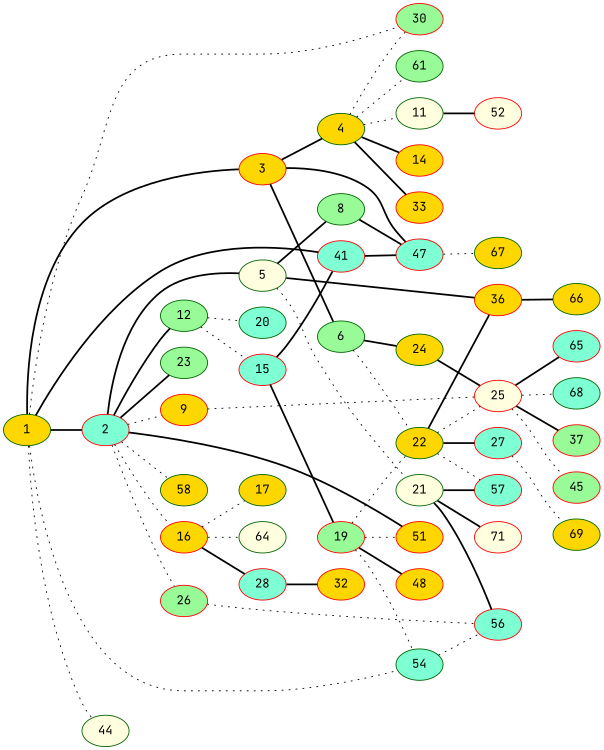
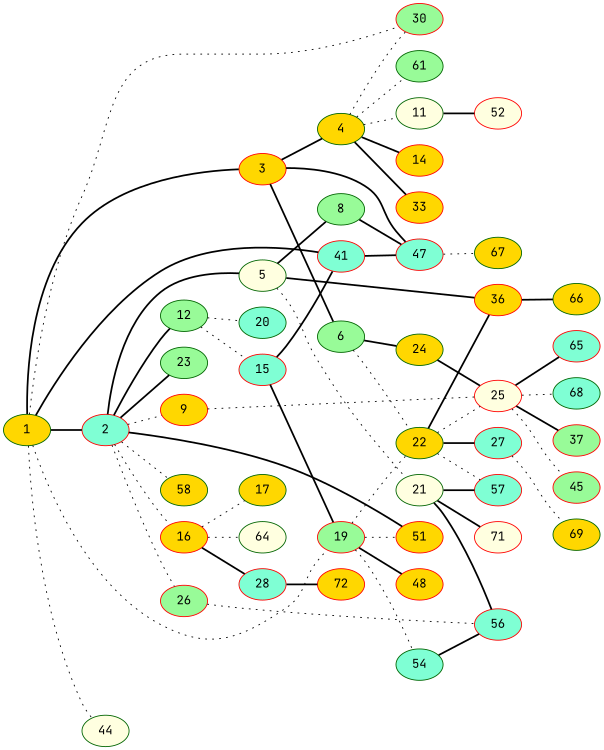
(341, 584) -> (341, 584)
(459, 645) -> (459, 645)
(137, 678) -> (153, 620)
